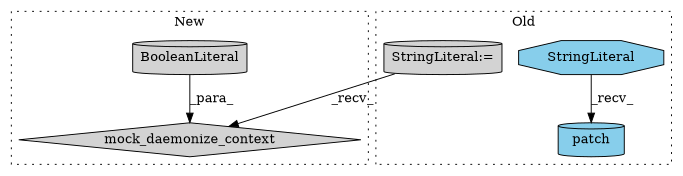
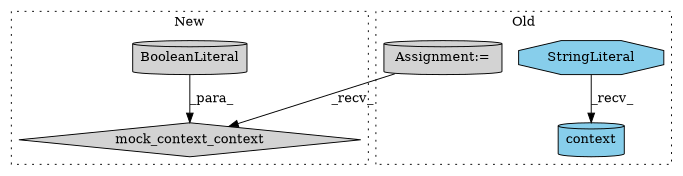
(443, 58) -> (443, 58)
(190, 140) -> (190, 140)
(591, 140) -> (591, 140)
